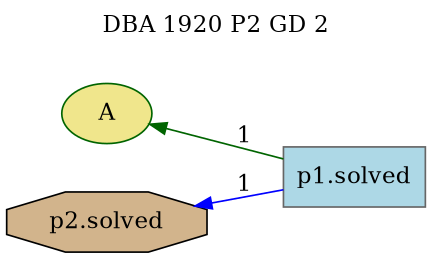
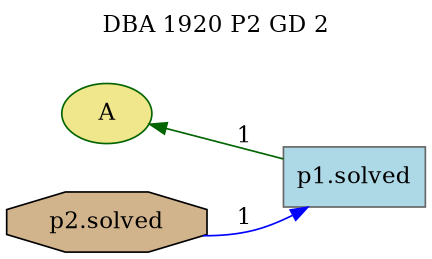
(247, 196) -> (249, 231)
